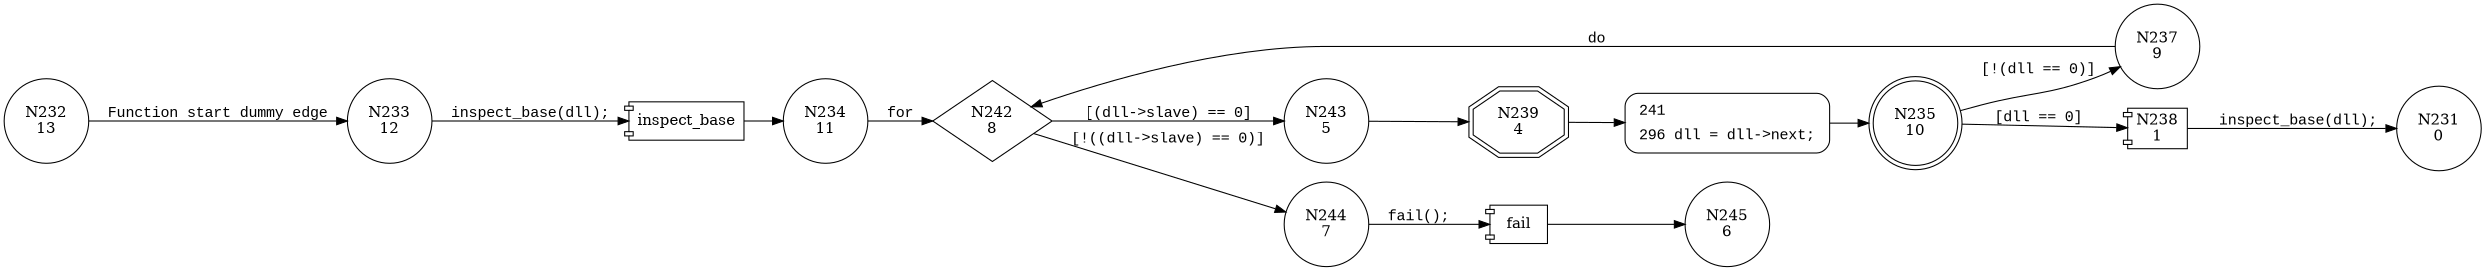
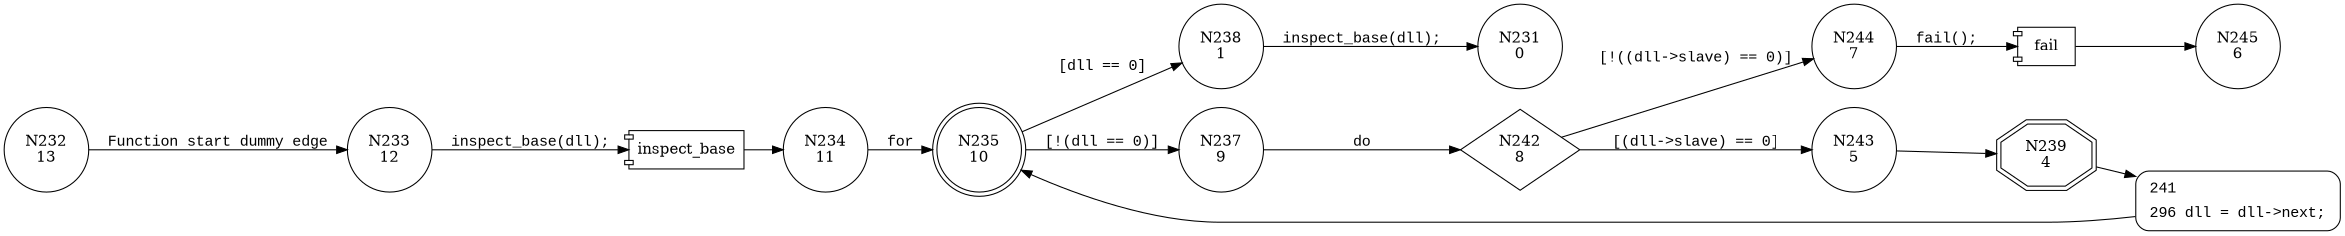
(895, 121) -> (895, 150)
(2158, 128) -> (1221, 46)
